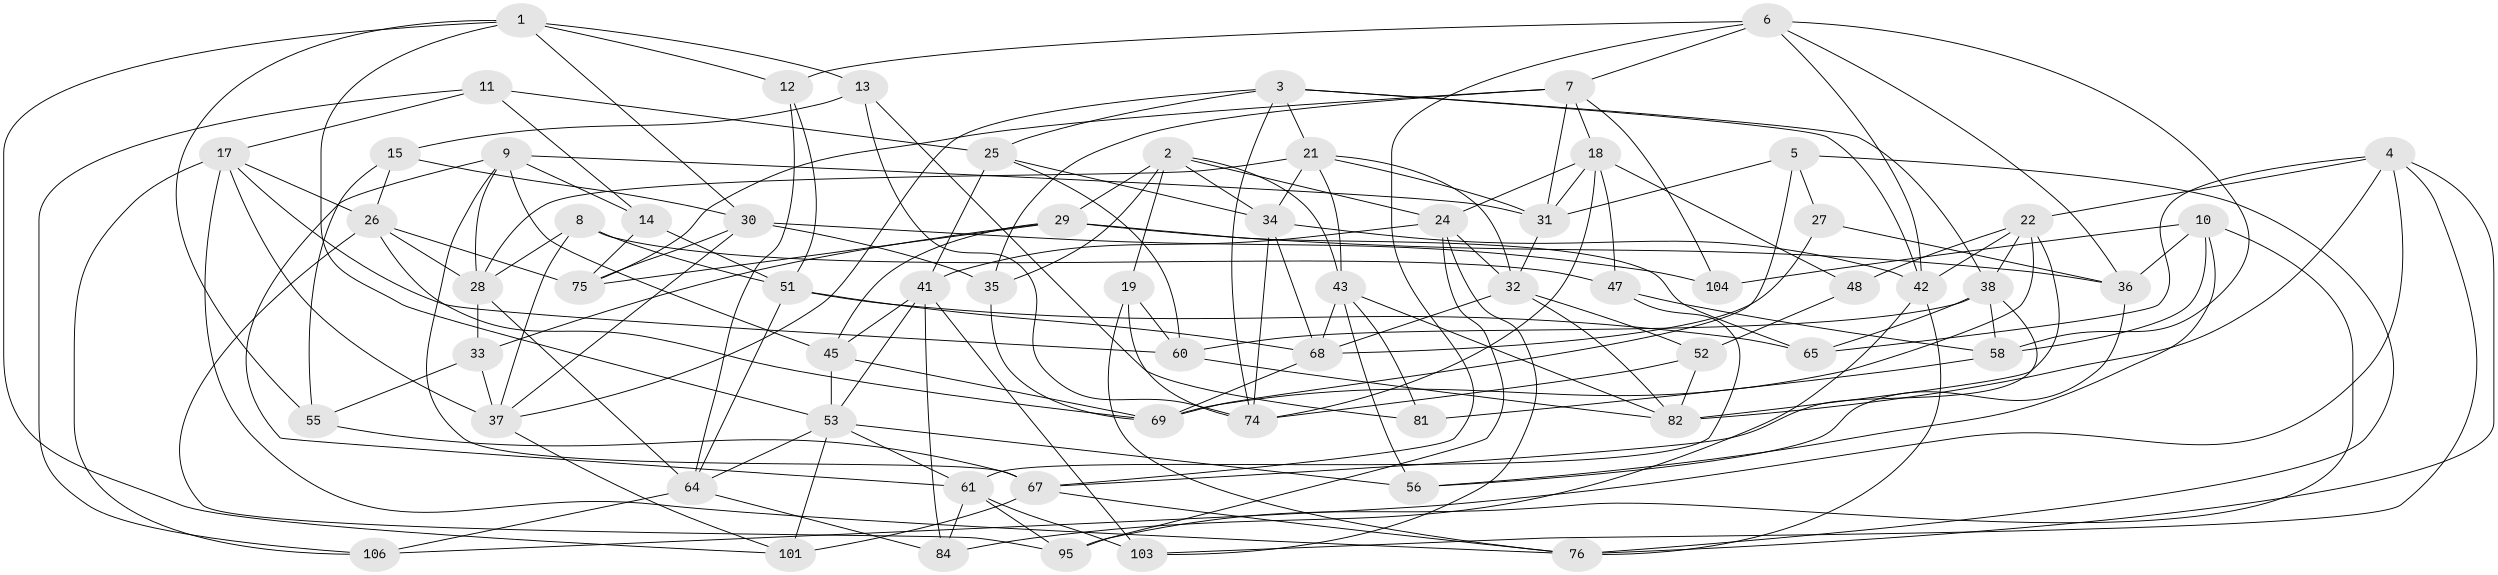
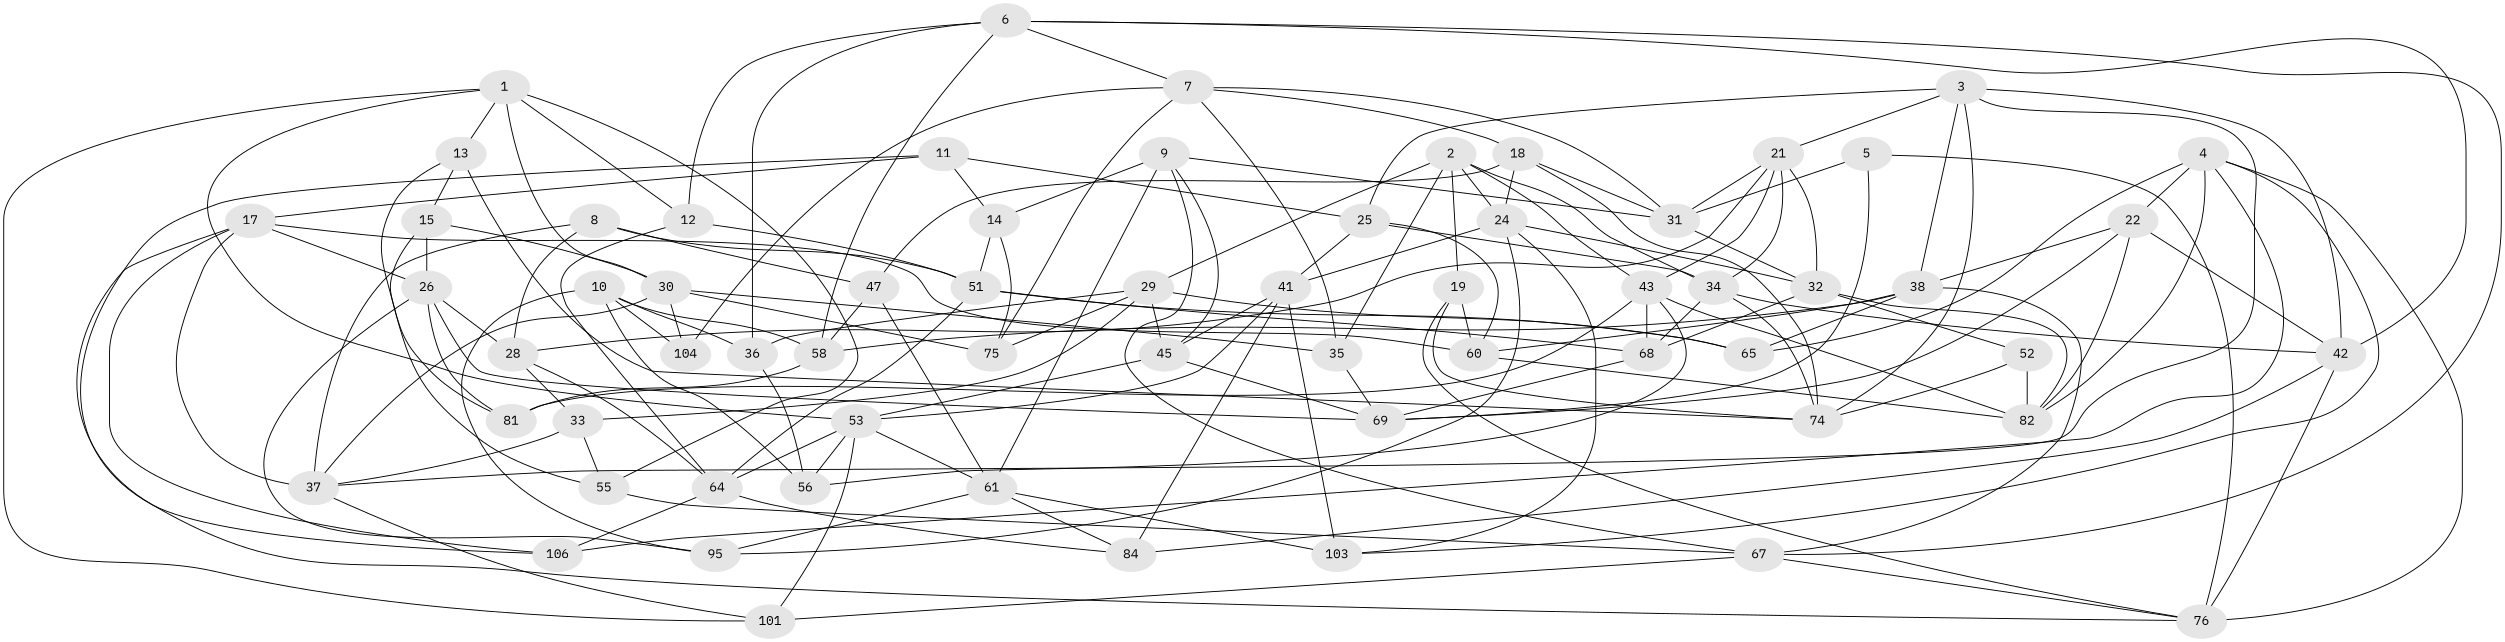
(478, 218) -> none
(1819, 221) -> none
(468, 252) -> (440, 354)
(1855, 288) -> none
